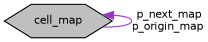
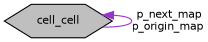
(58, 21) -> (58, 21)
